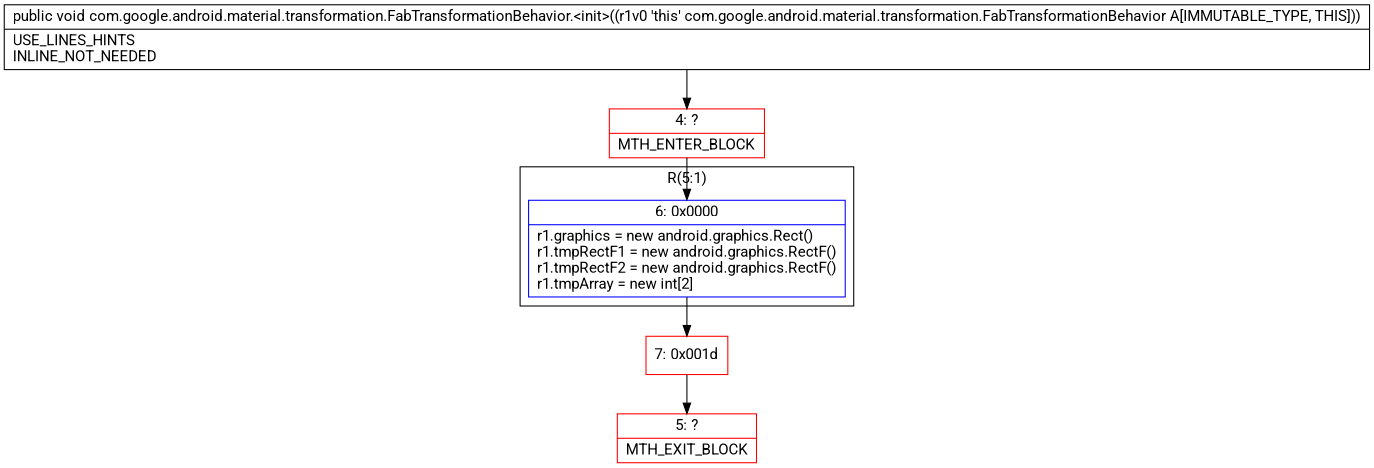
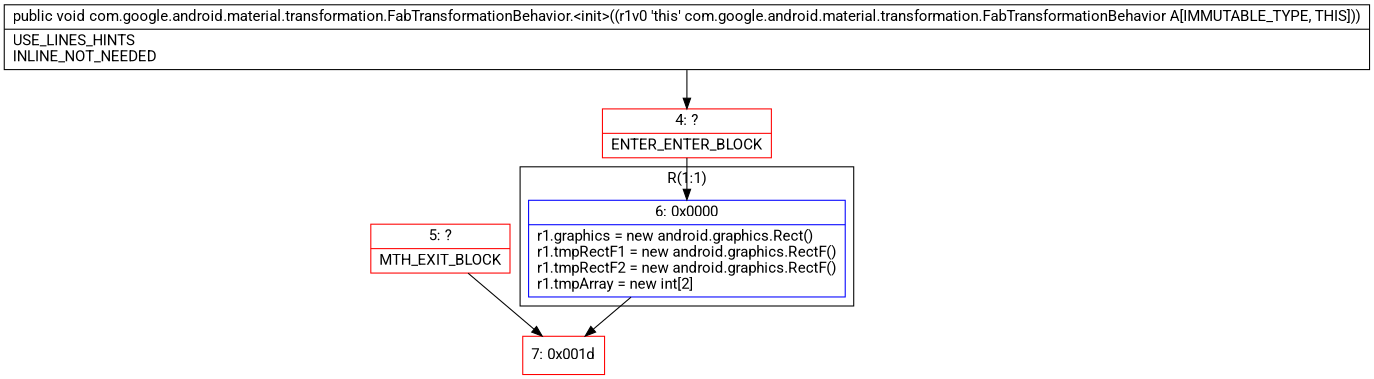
(687, 145) -> (687, 145)
(687, 179) -> (687, 179)
(687, 389) -> (501, 301)
